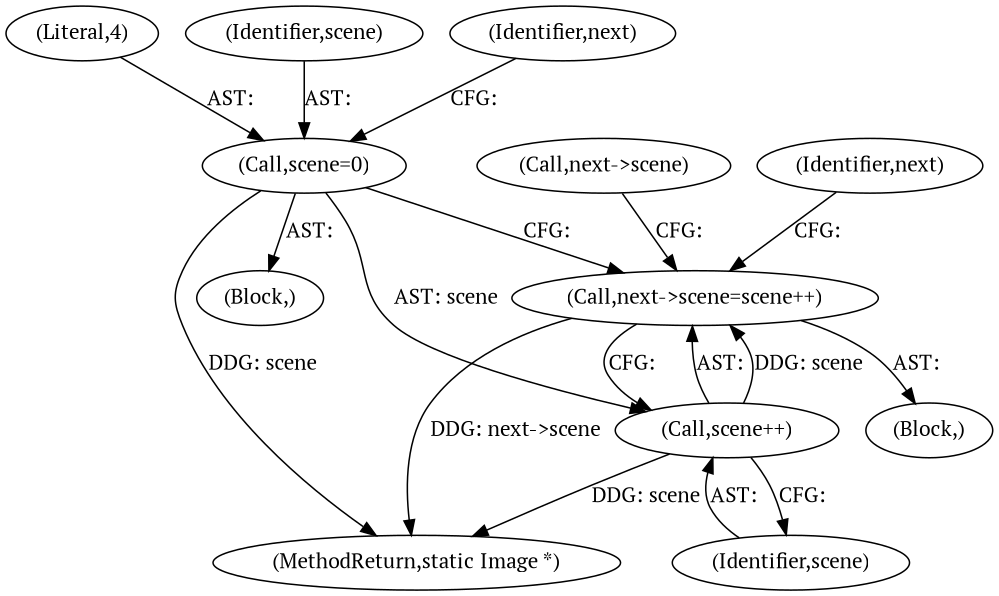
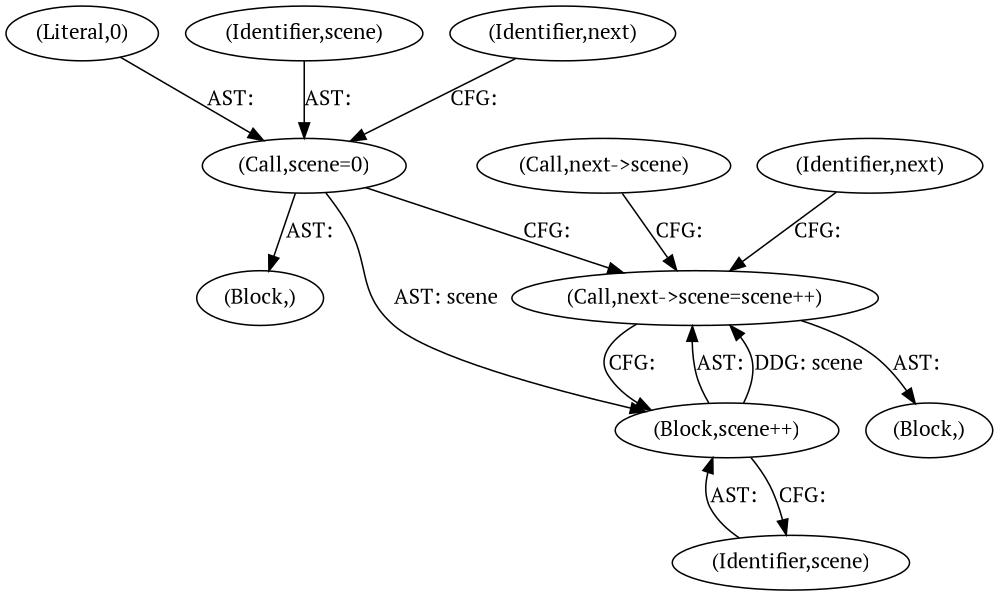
(82, 33) -> (82, 33)
(727, 430) -> (727, 430)
(417, 563) -> none
